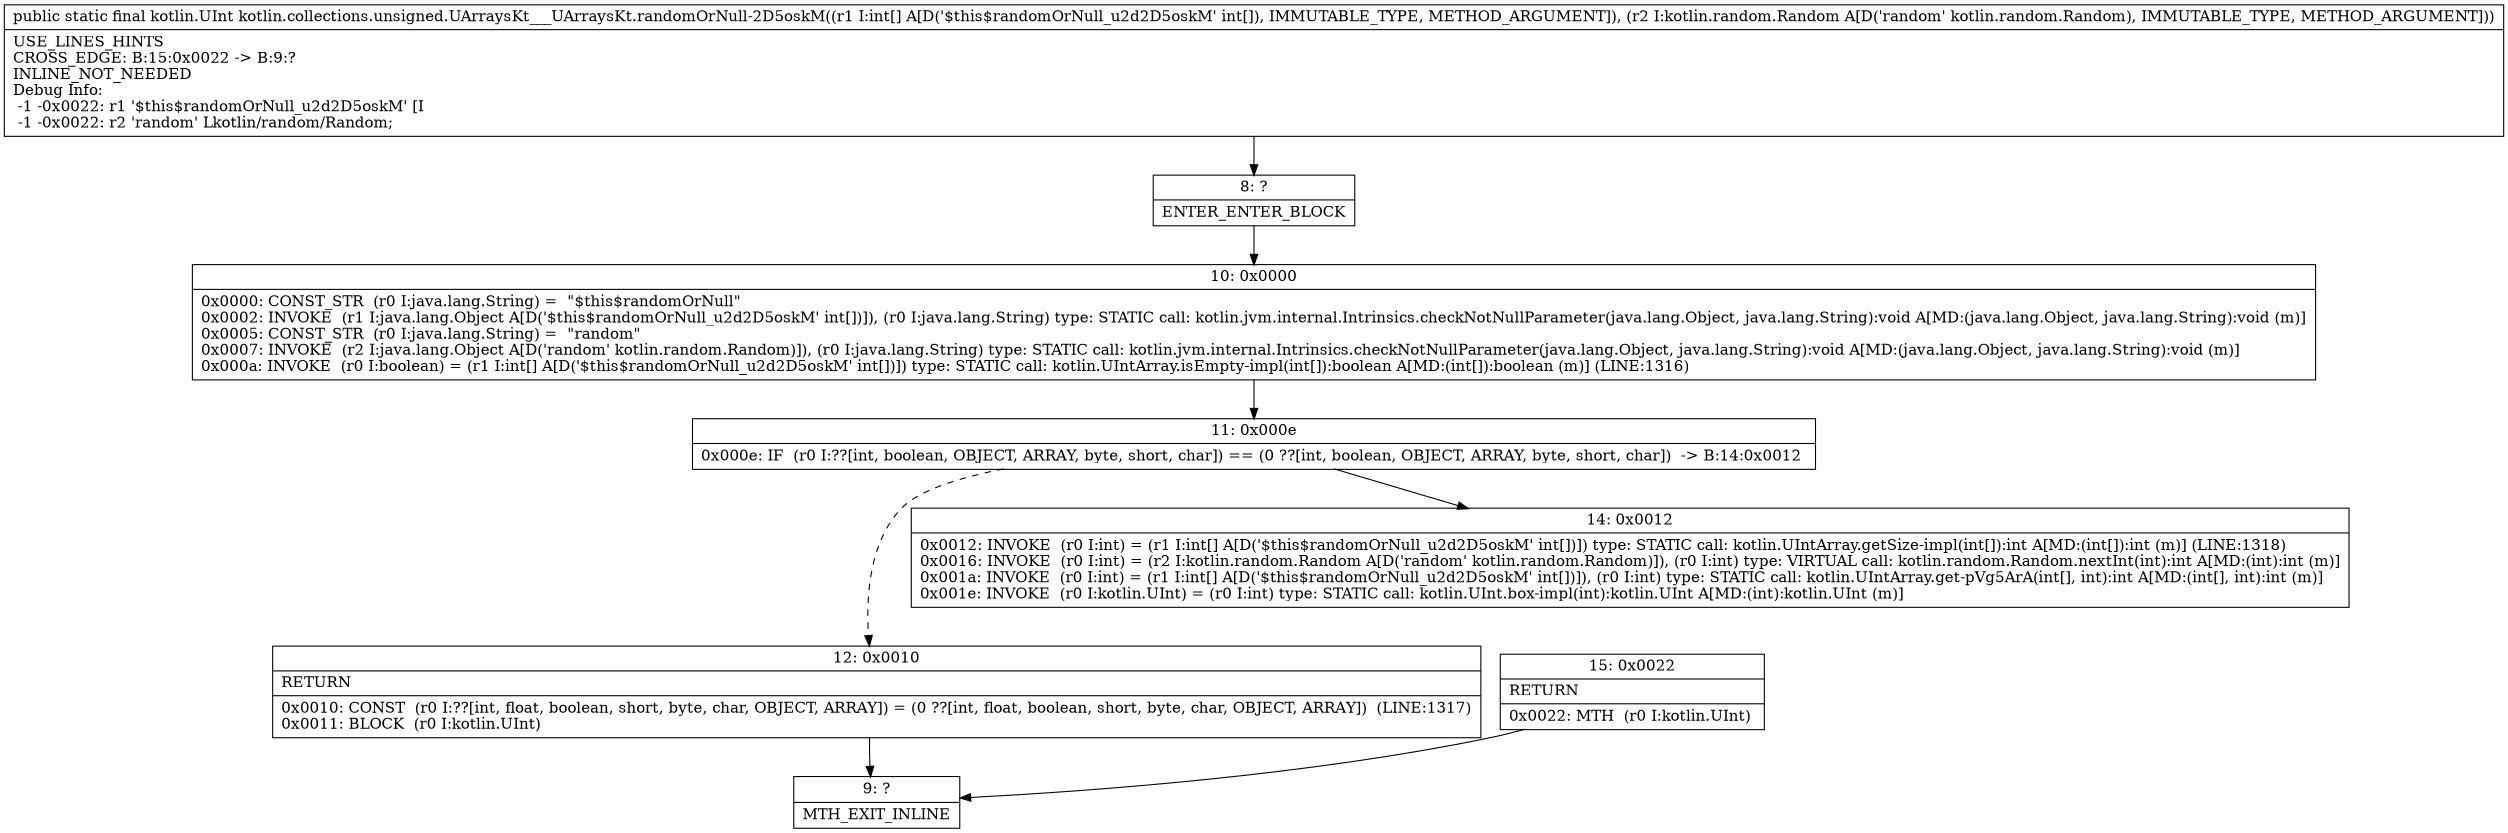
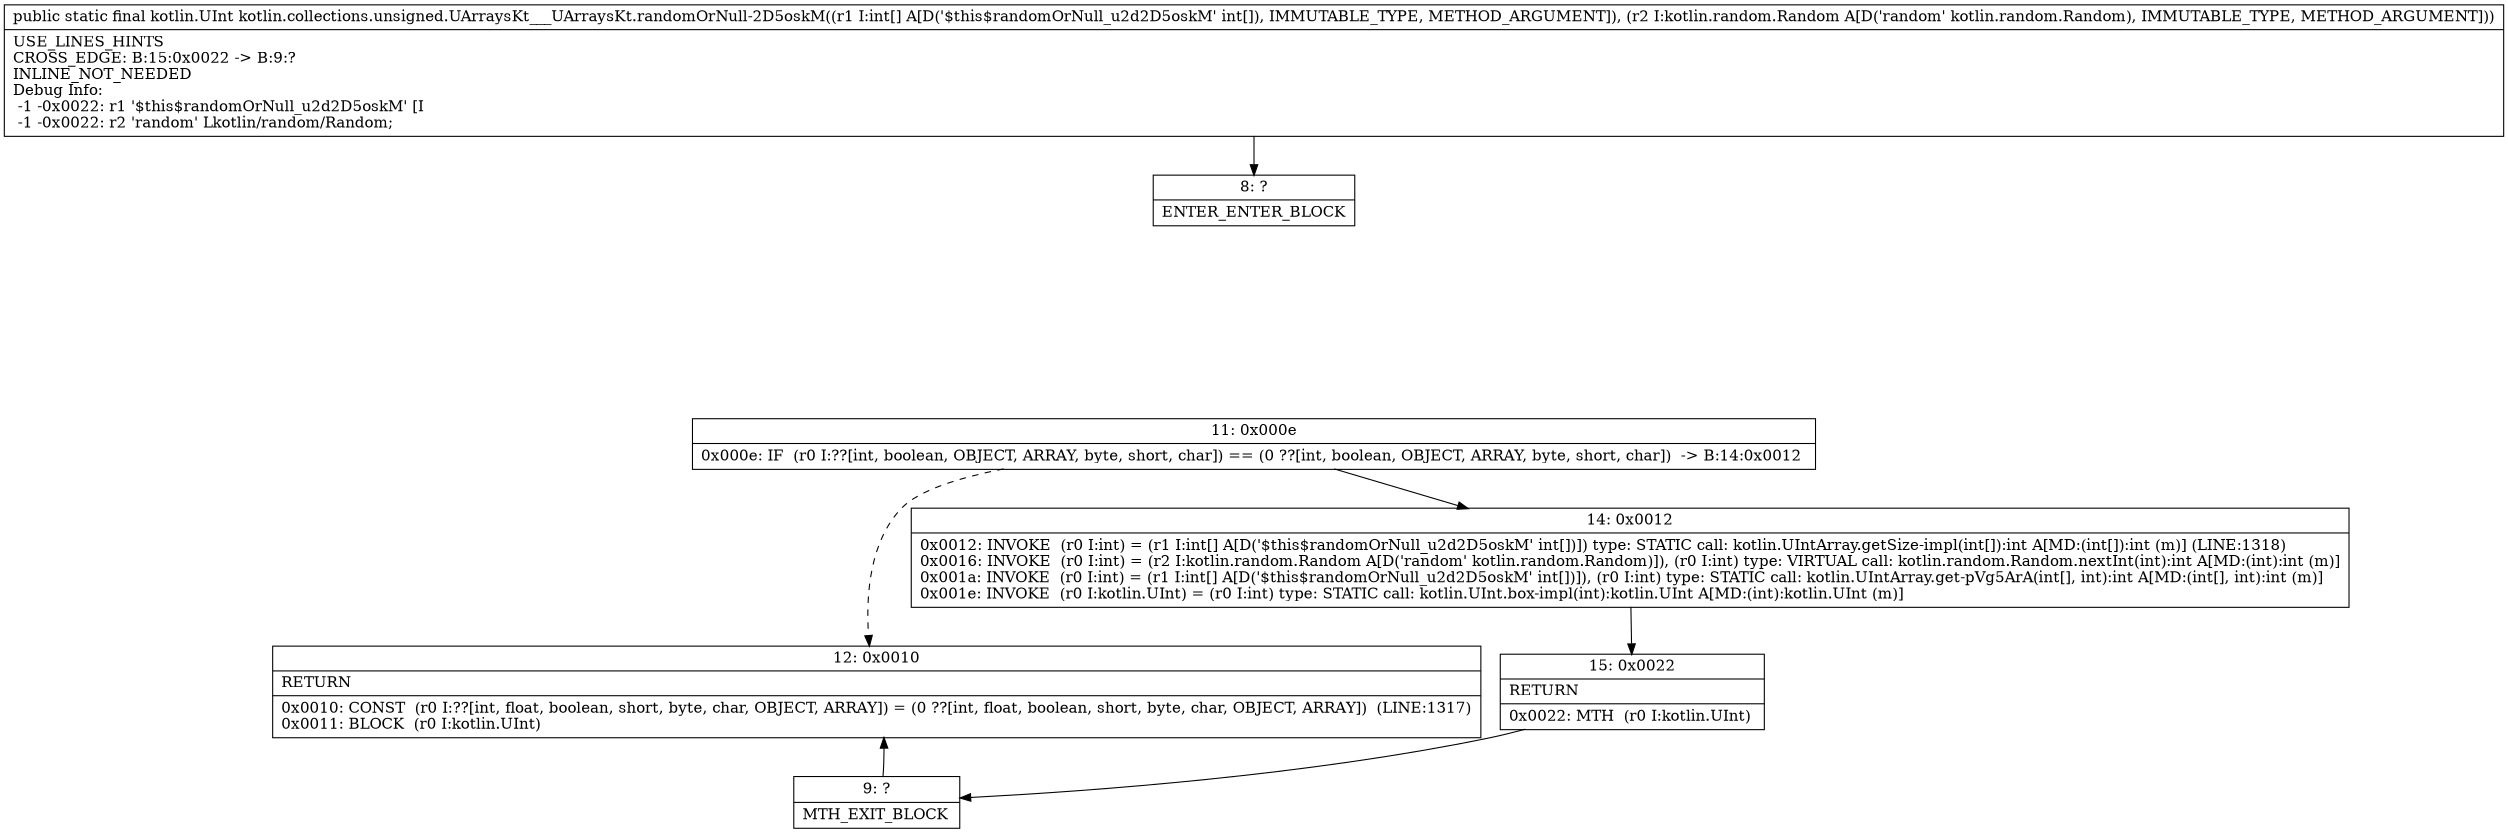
(1254, 322) -> none
none -> (1631, 625)
(870, 752) -> (884, 763)
(877, 815) -> (876, 815)
